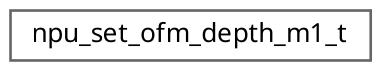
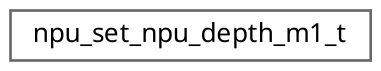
(191, 35) -> (191, 35)
